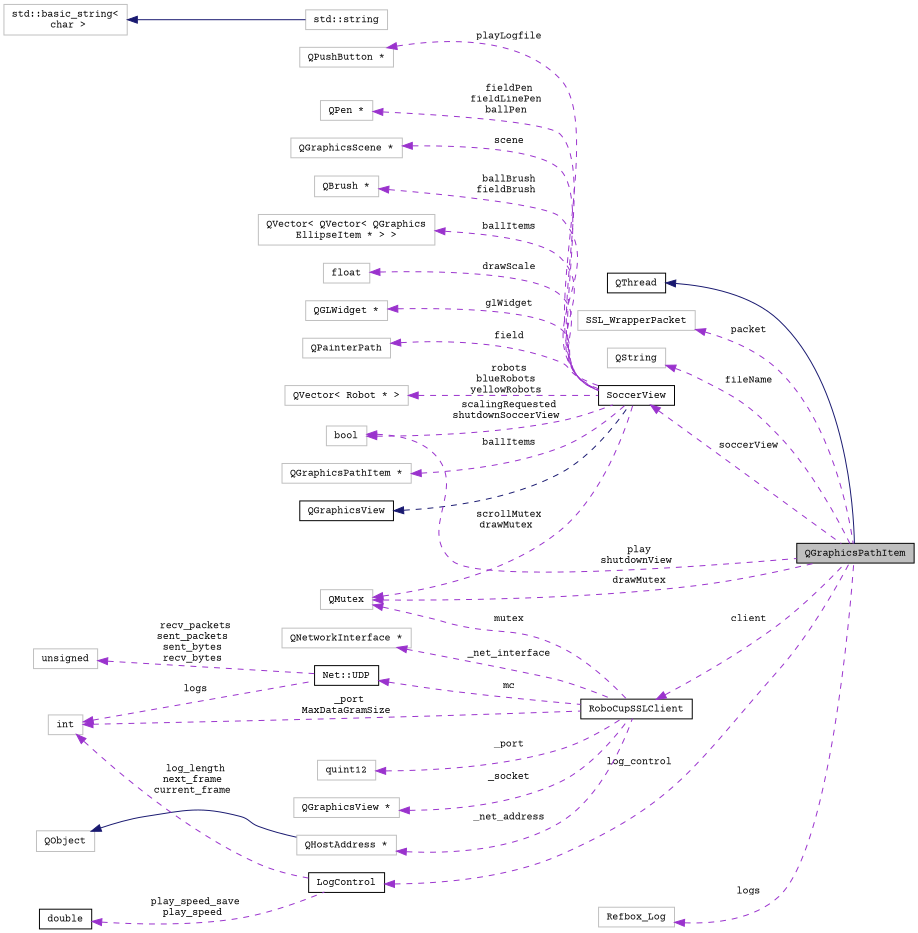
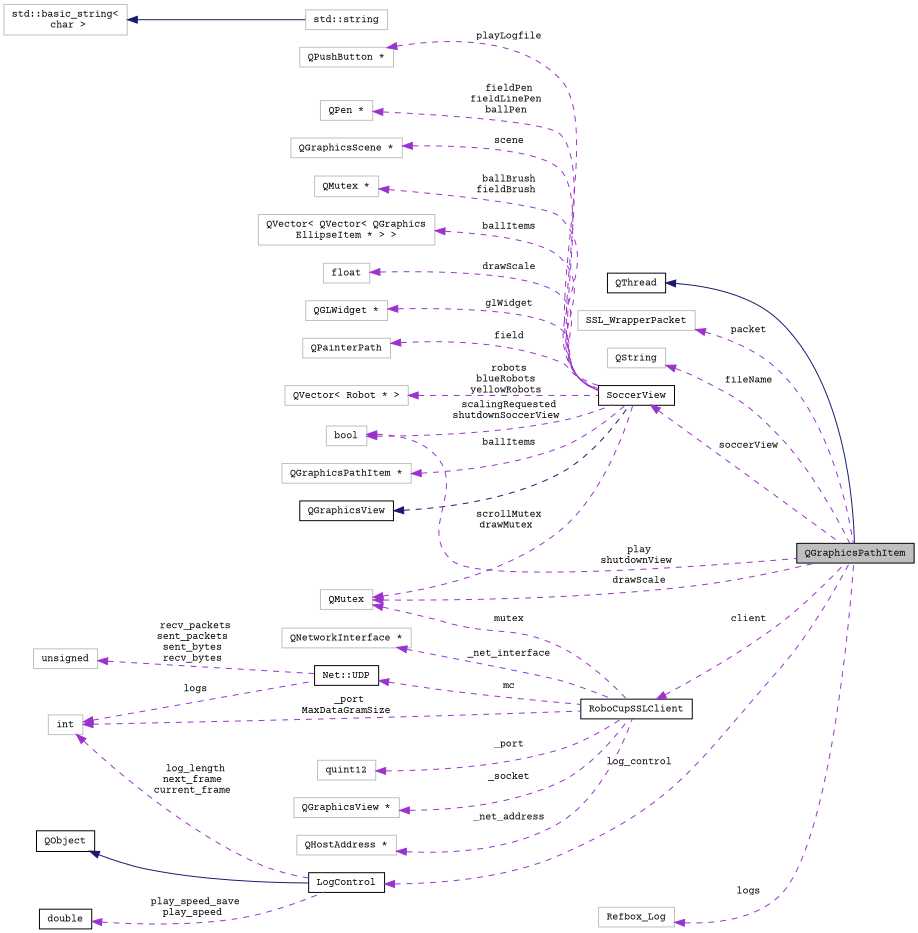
(347, 186) -> (347, 186)
(637, 580) -> (637, 580)
(200, 810) -> (202, 877)
(66, 841) -> (66, 841)
